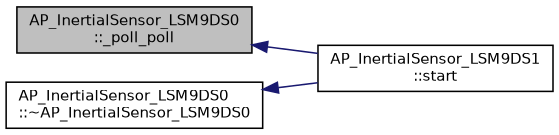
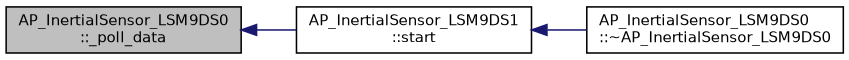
(134, 30) -> (124, 30)
(298, 85) -> (567, 30)
